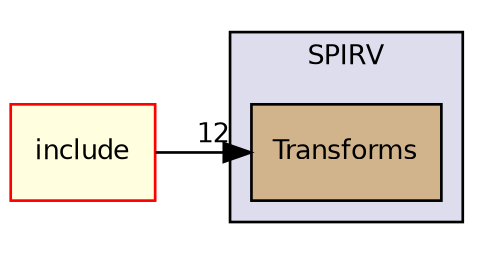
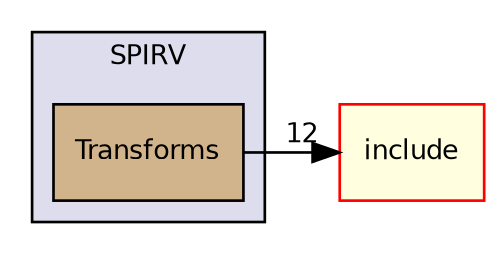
(189, 152) -> (281, 152)
